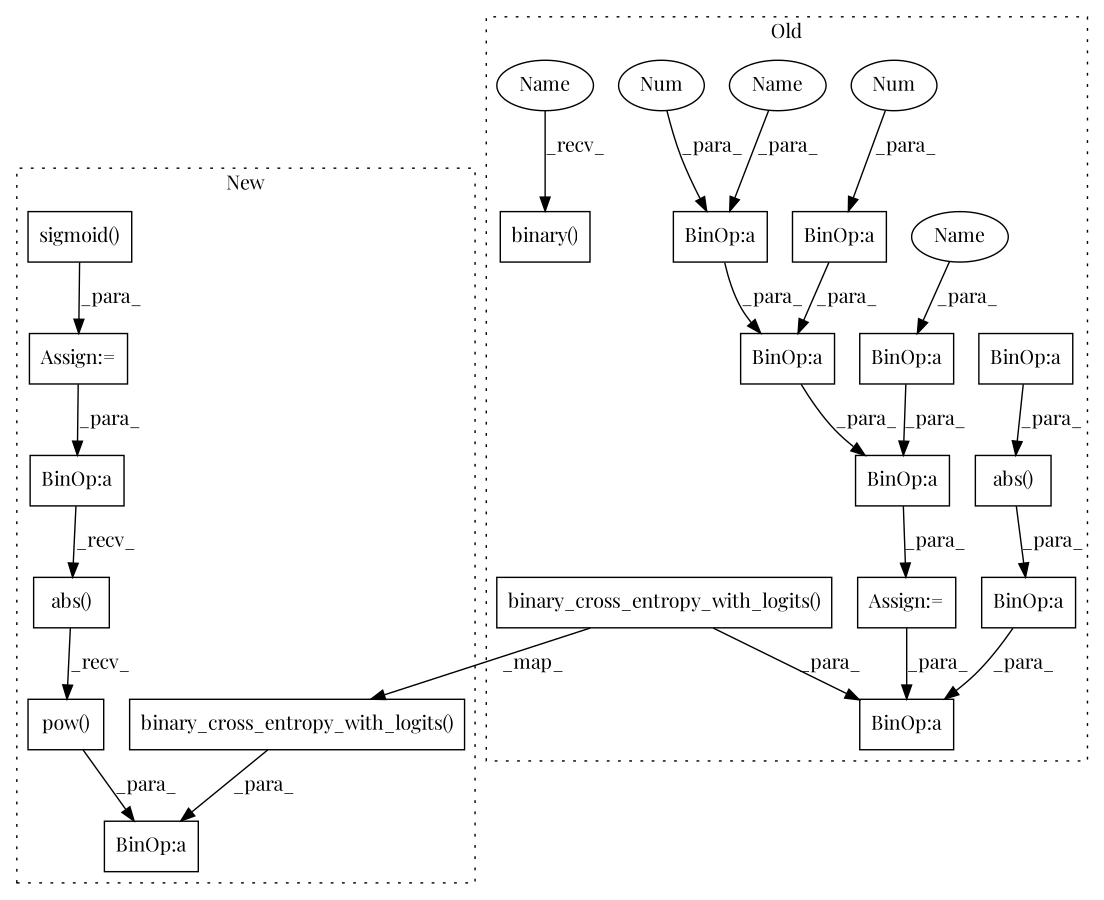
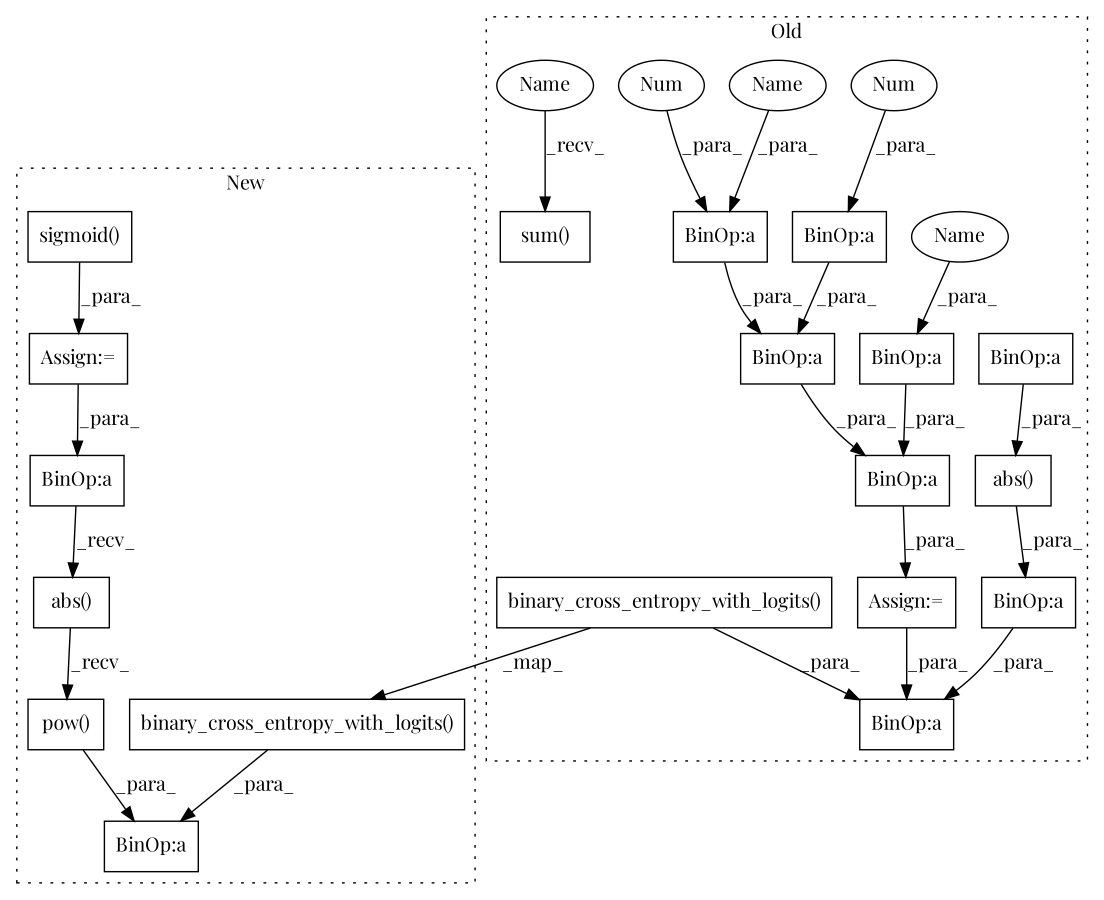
(545, 237) -> (545, 237)
